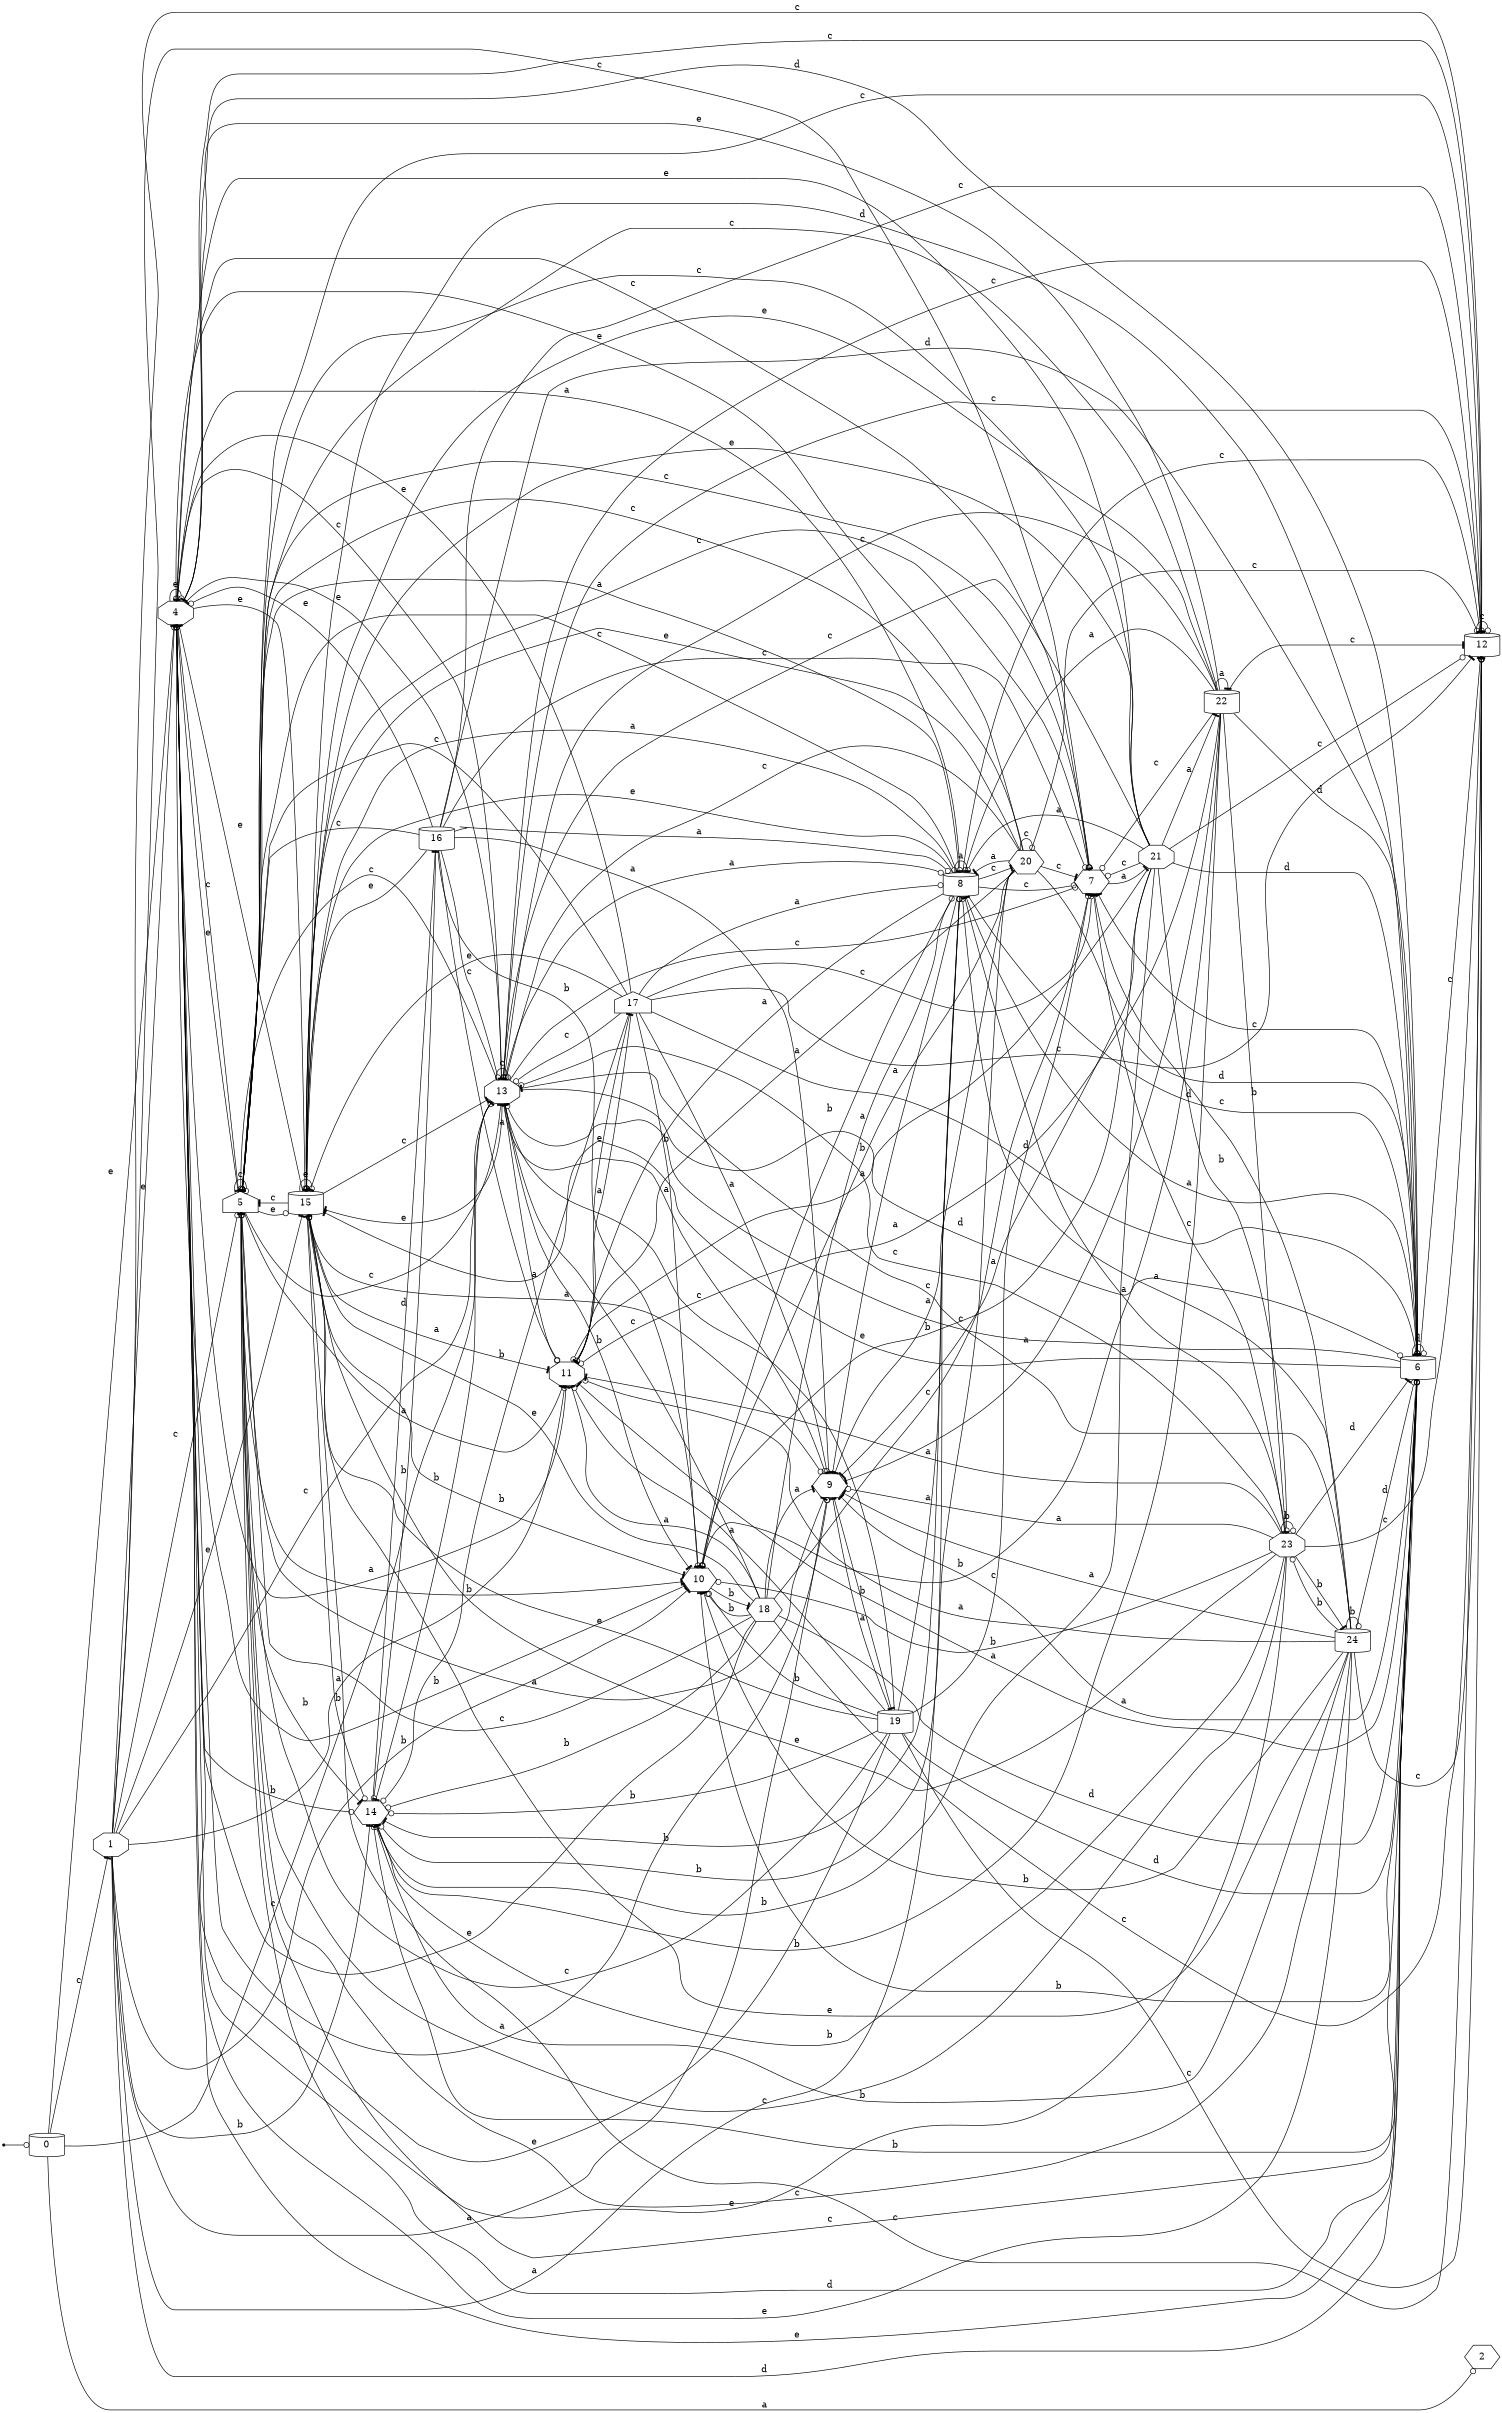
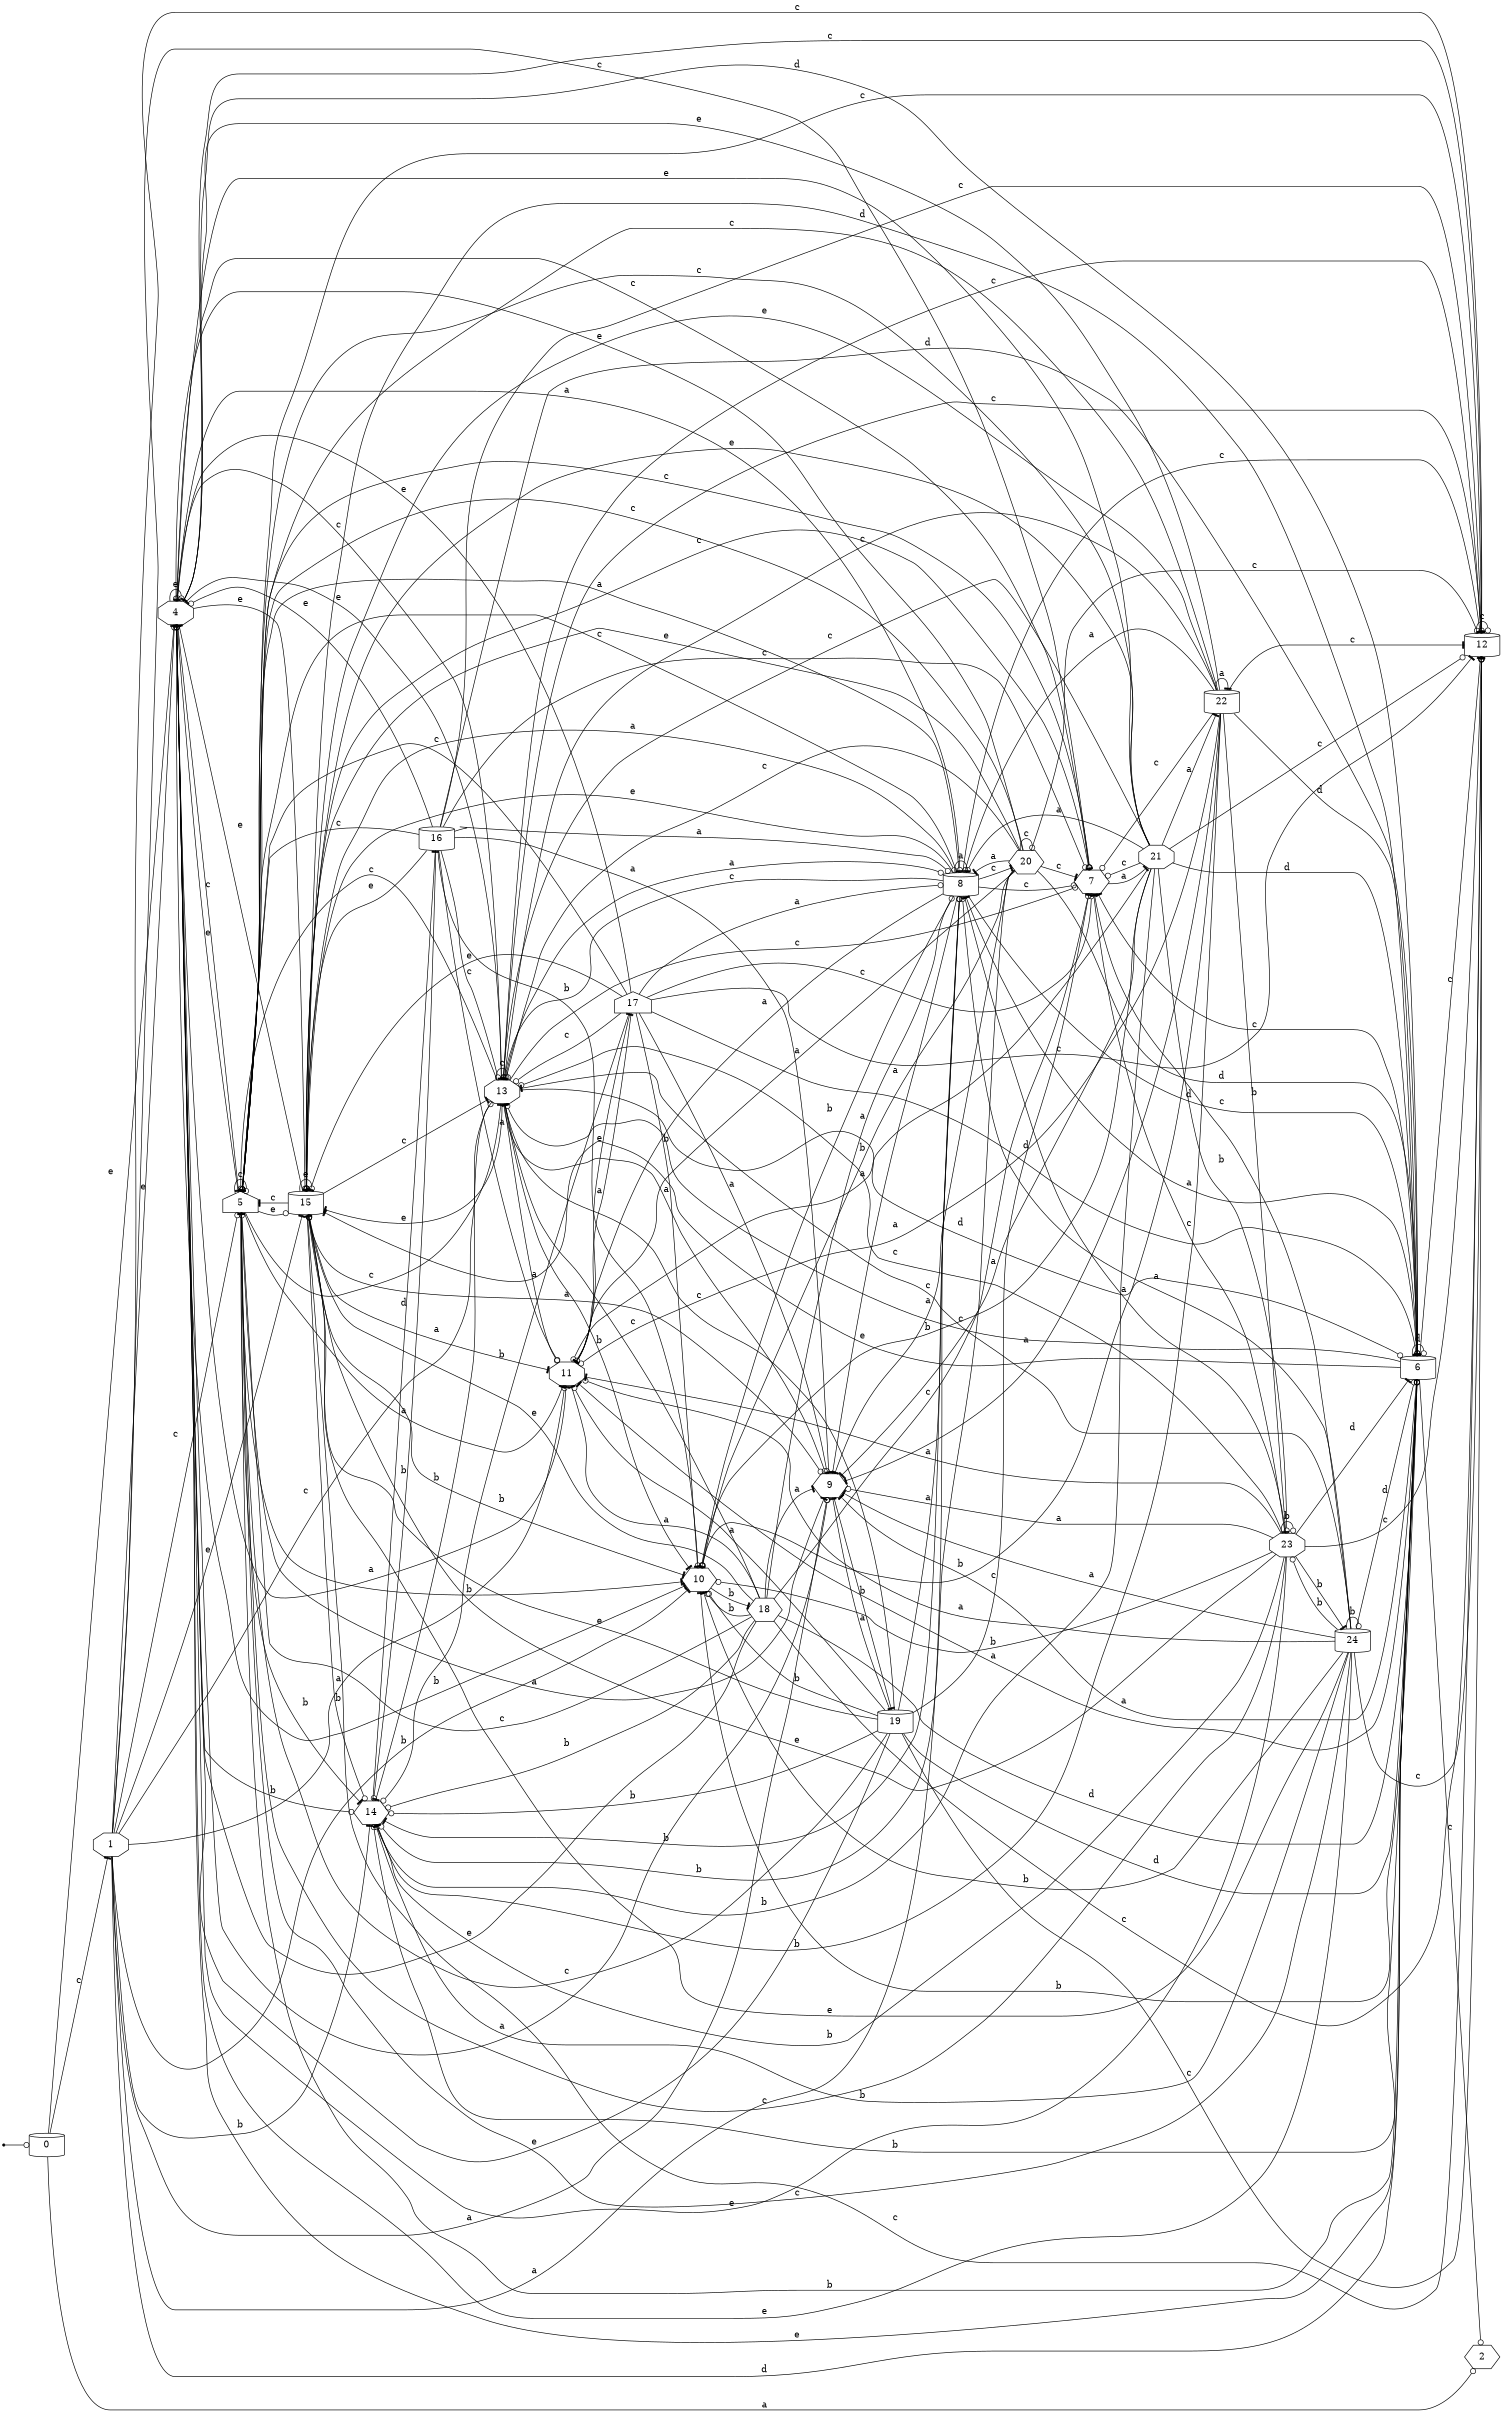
(367, 1653) -> (685, 891)
(779, 2232) -> (1450, 1860)
(830, 2285) -> (830, 2285)
